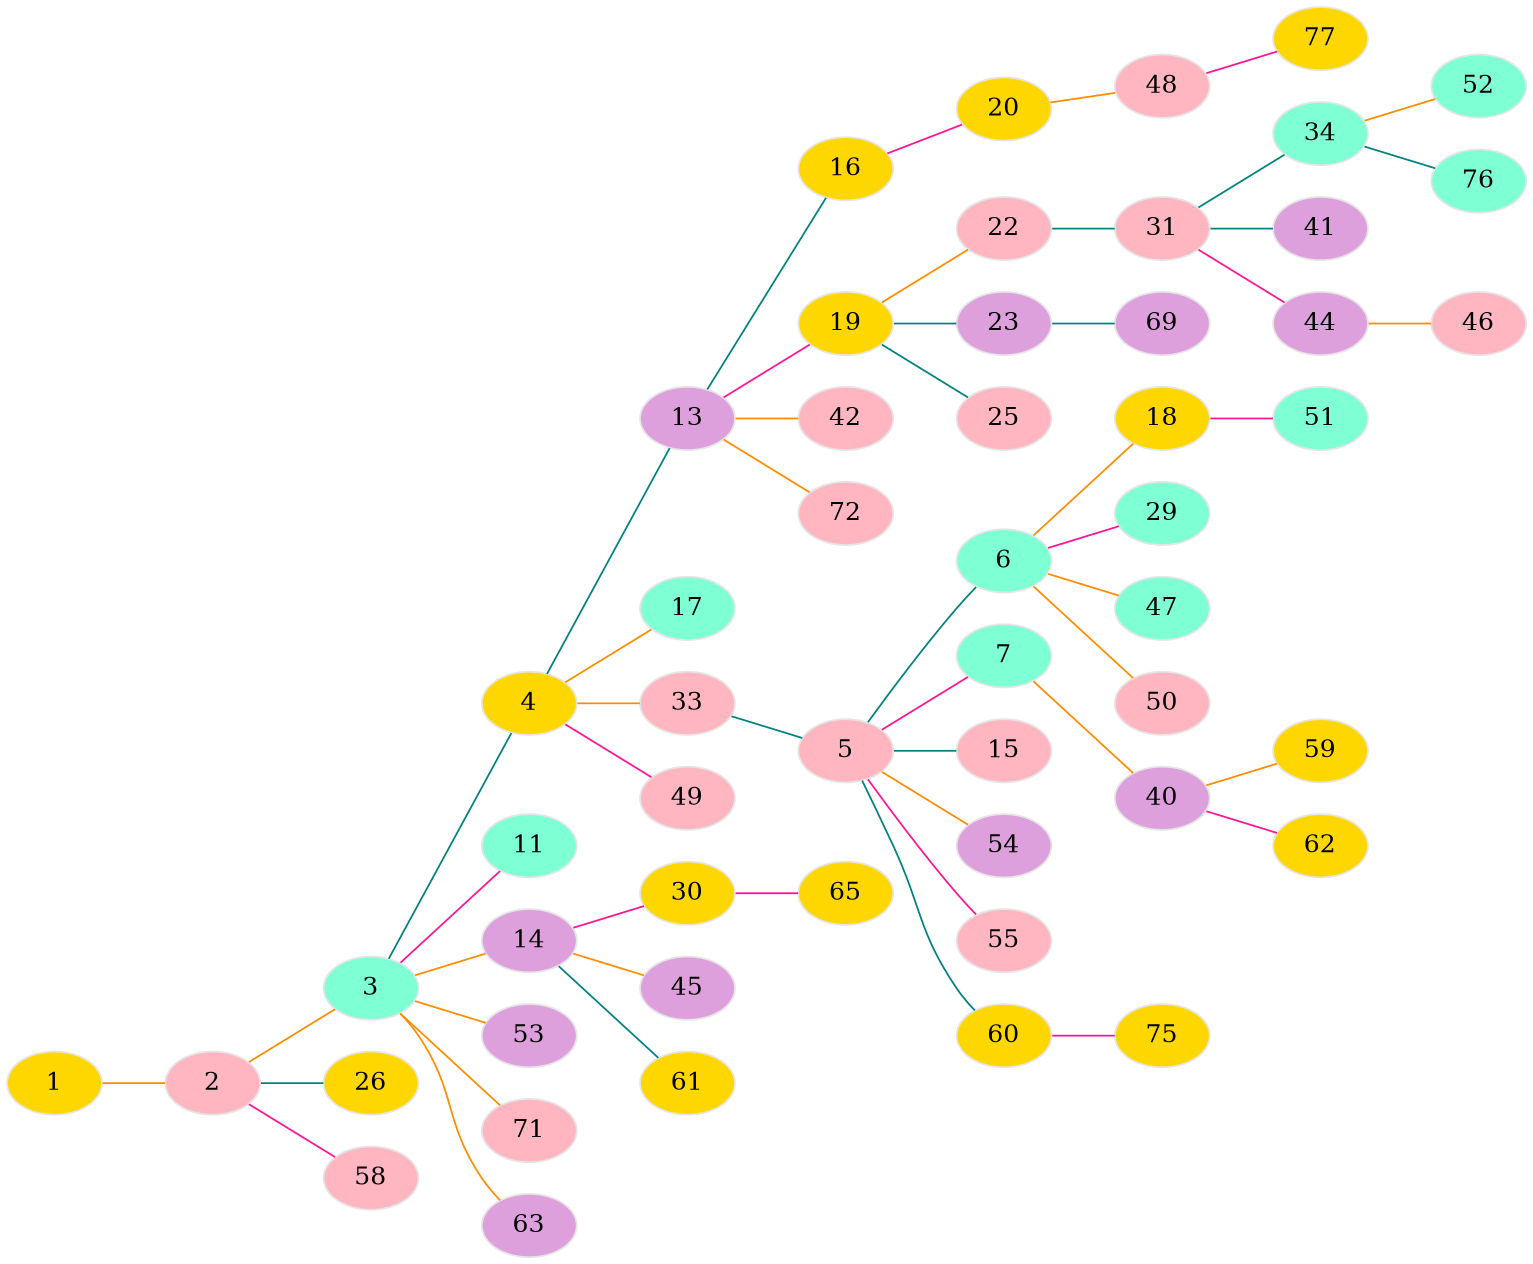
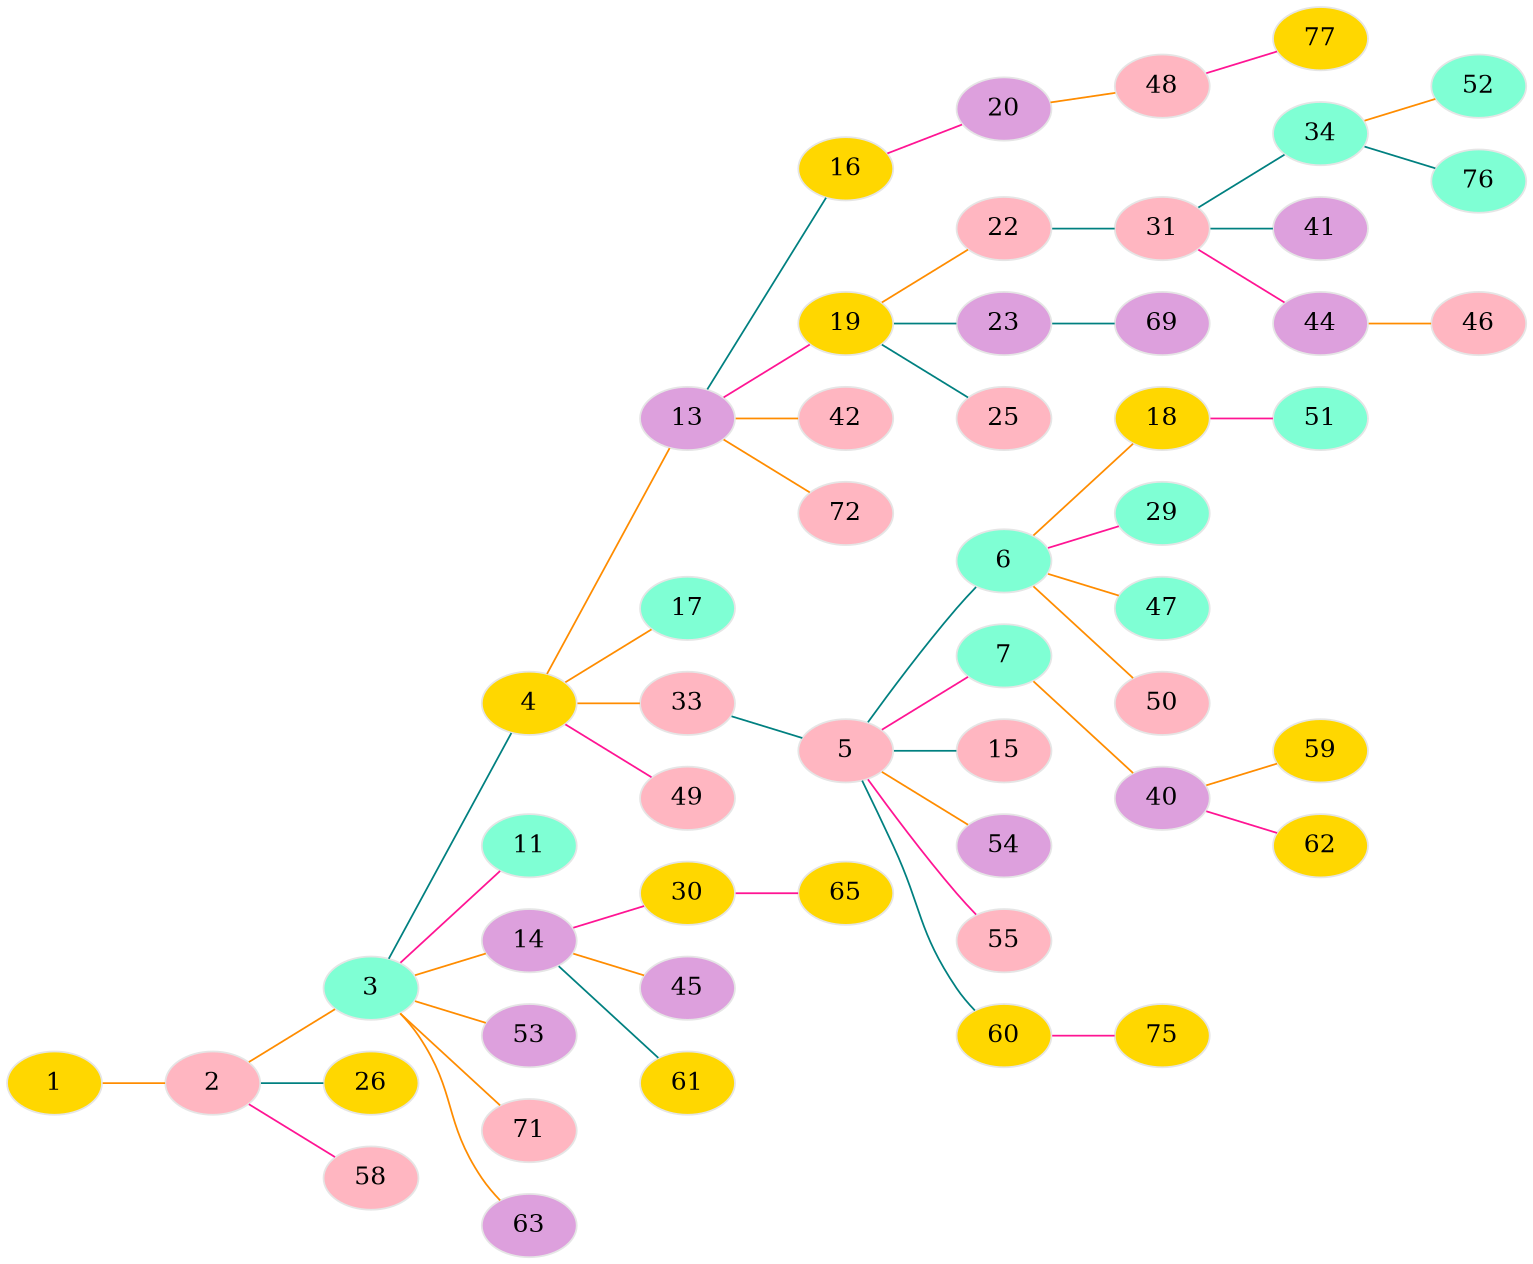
(1004, 109) -> (1004, 109)
(608, 561) -> (608, 561)
